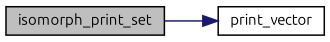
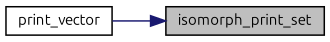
(184, 21) -> (131, 21)
